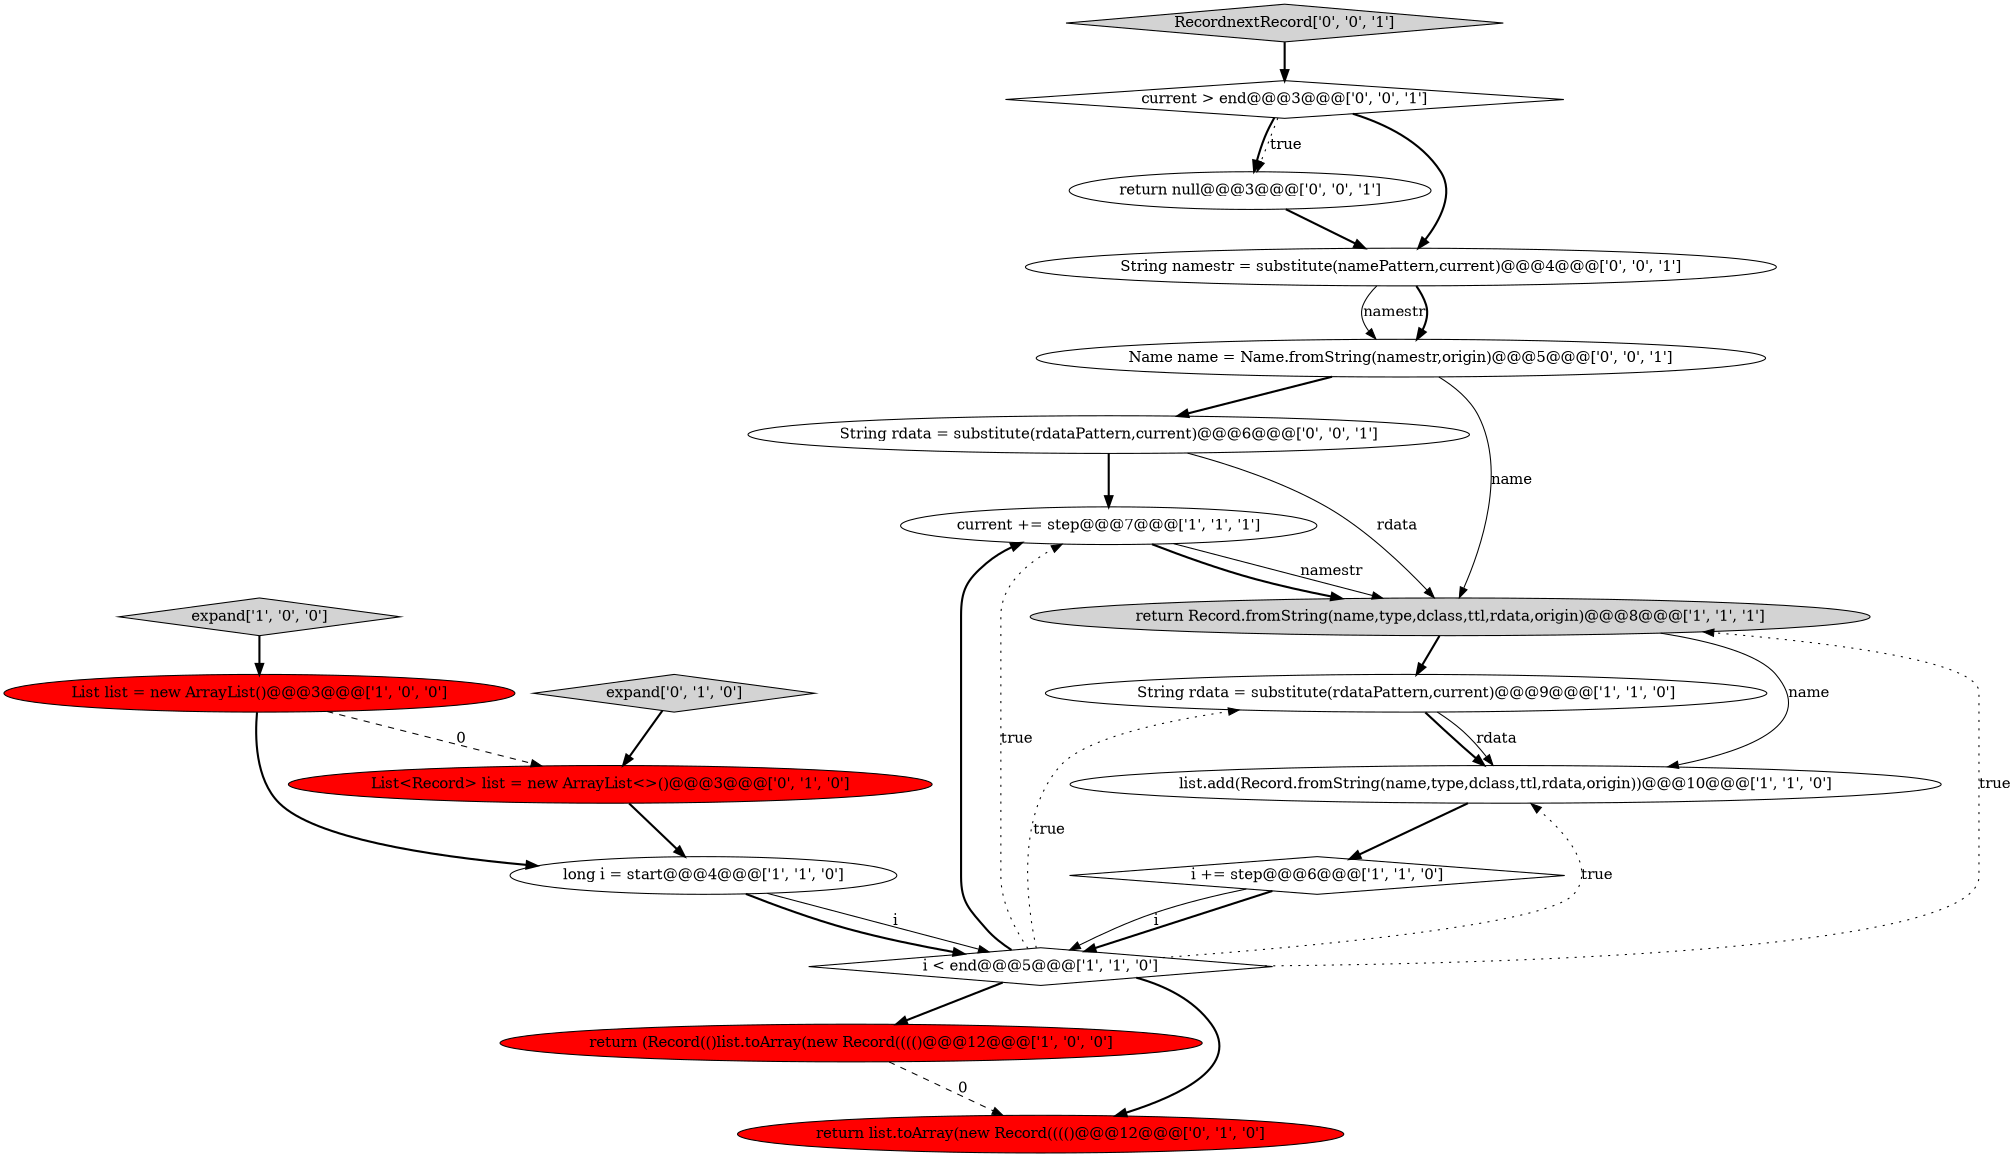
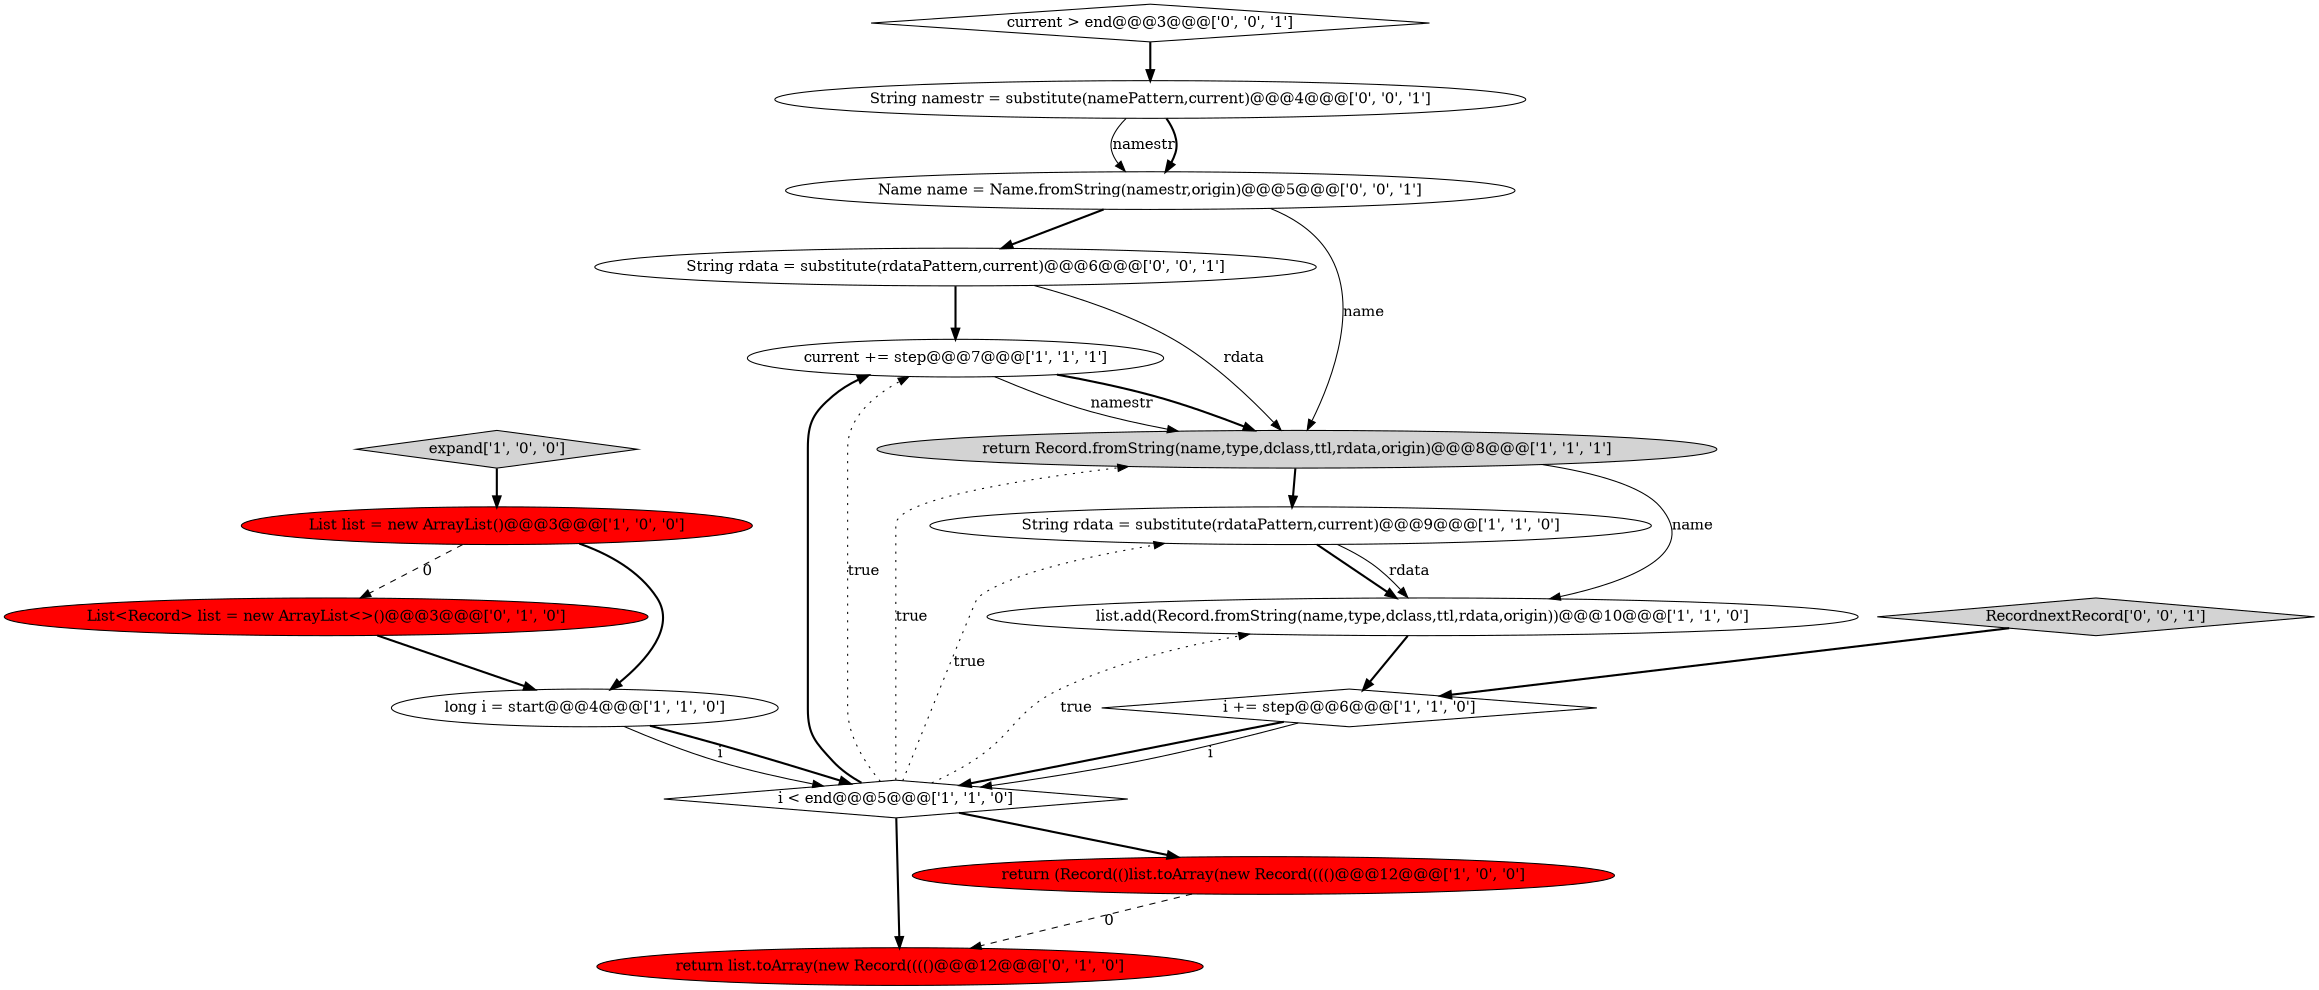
(1285, 56) -> (1730, 661)
(1250, 191) -> none
(674, 693) -> none
